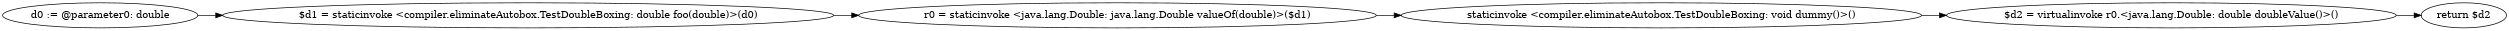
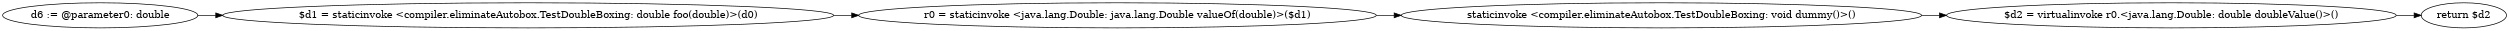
(100, 15) -> (100, 15)
